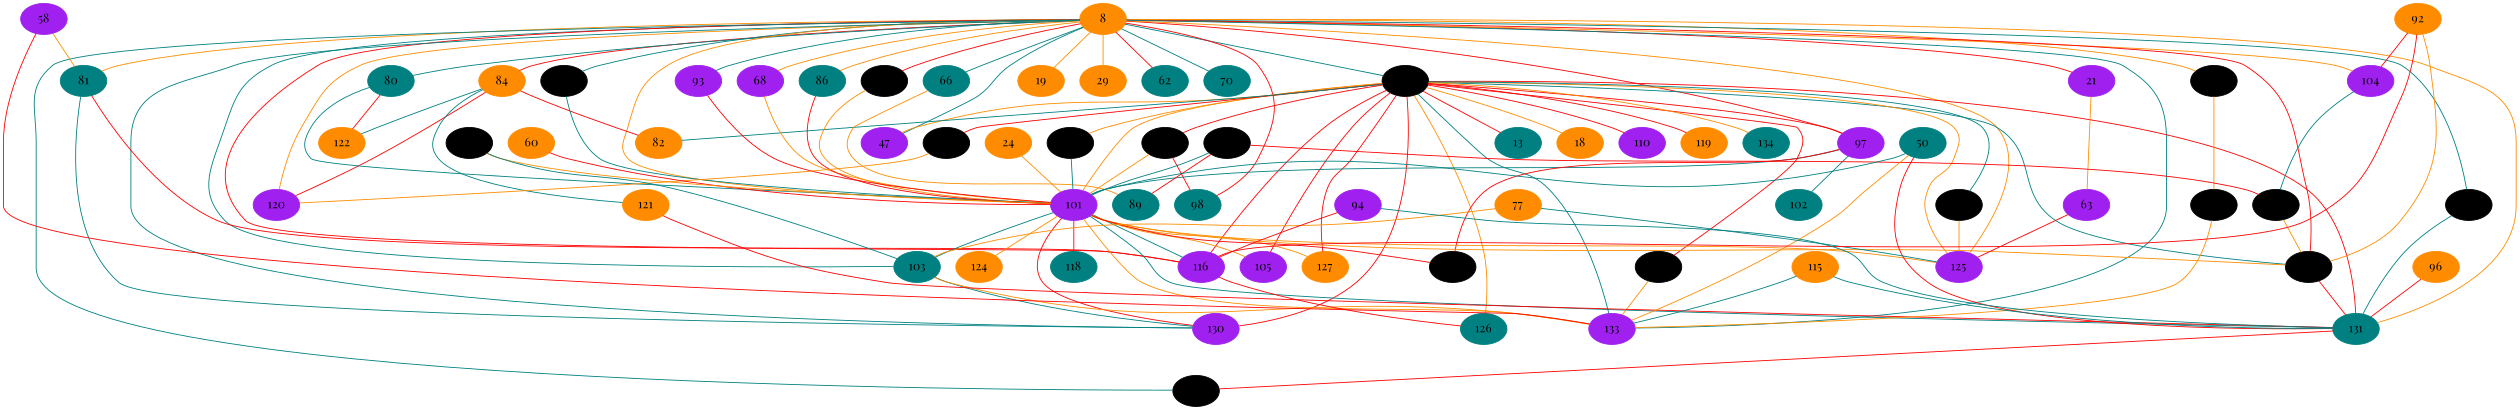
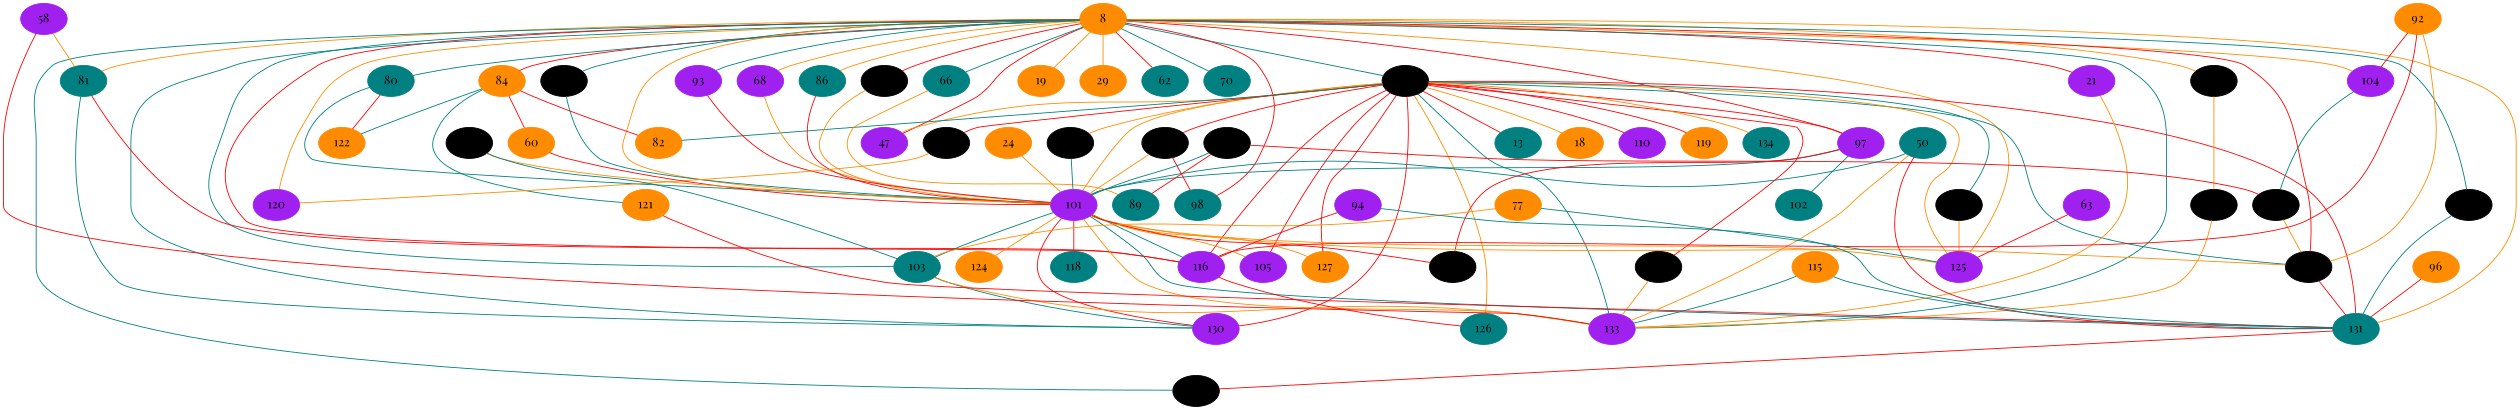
(994, 81) -> (994, 81)
(2089, 143) -> (1966, 290)
(393, 148) -> (517, 112)
